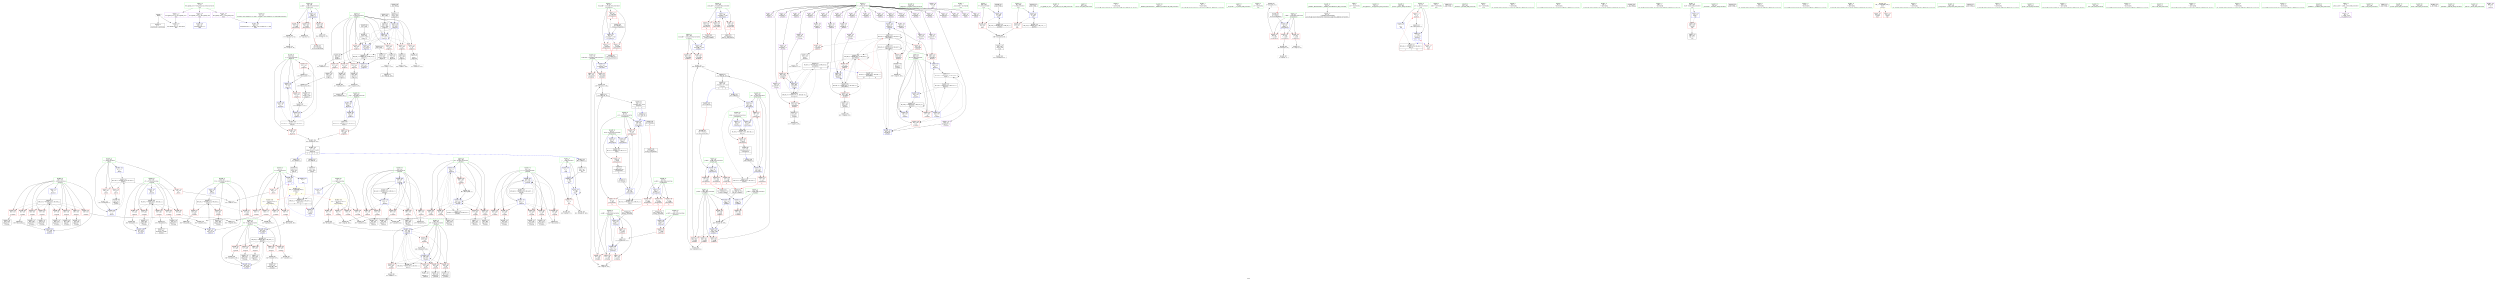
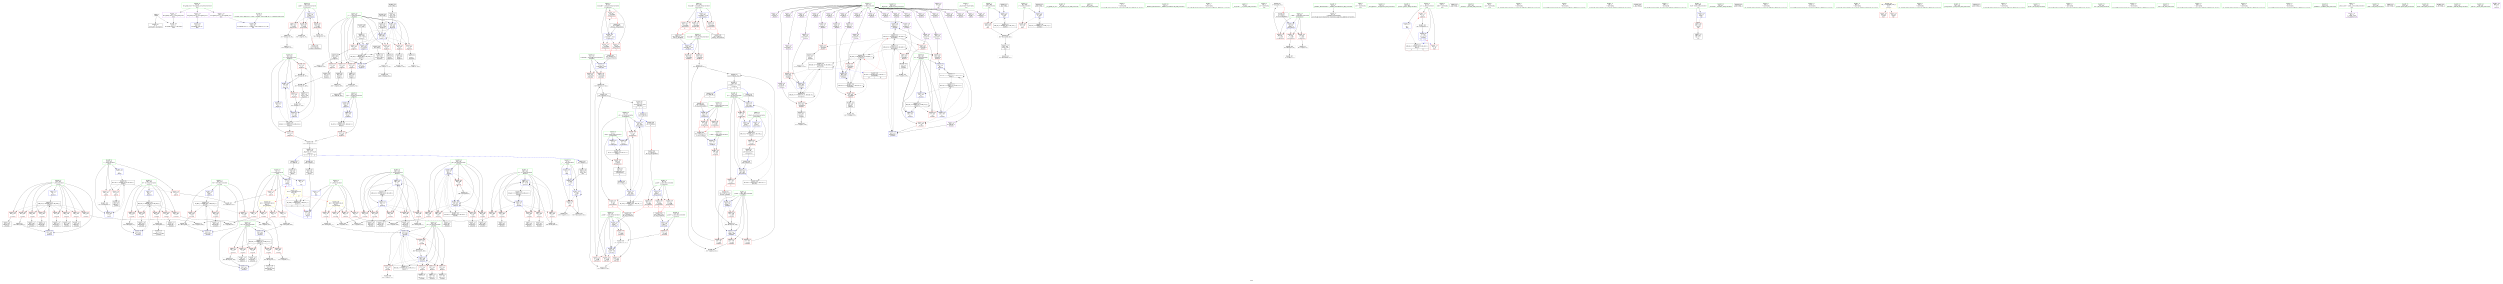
(727, 180) -> none
